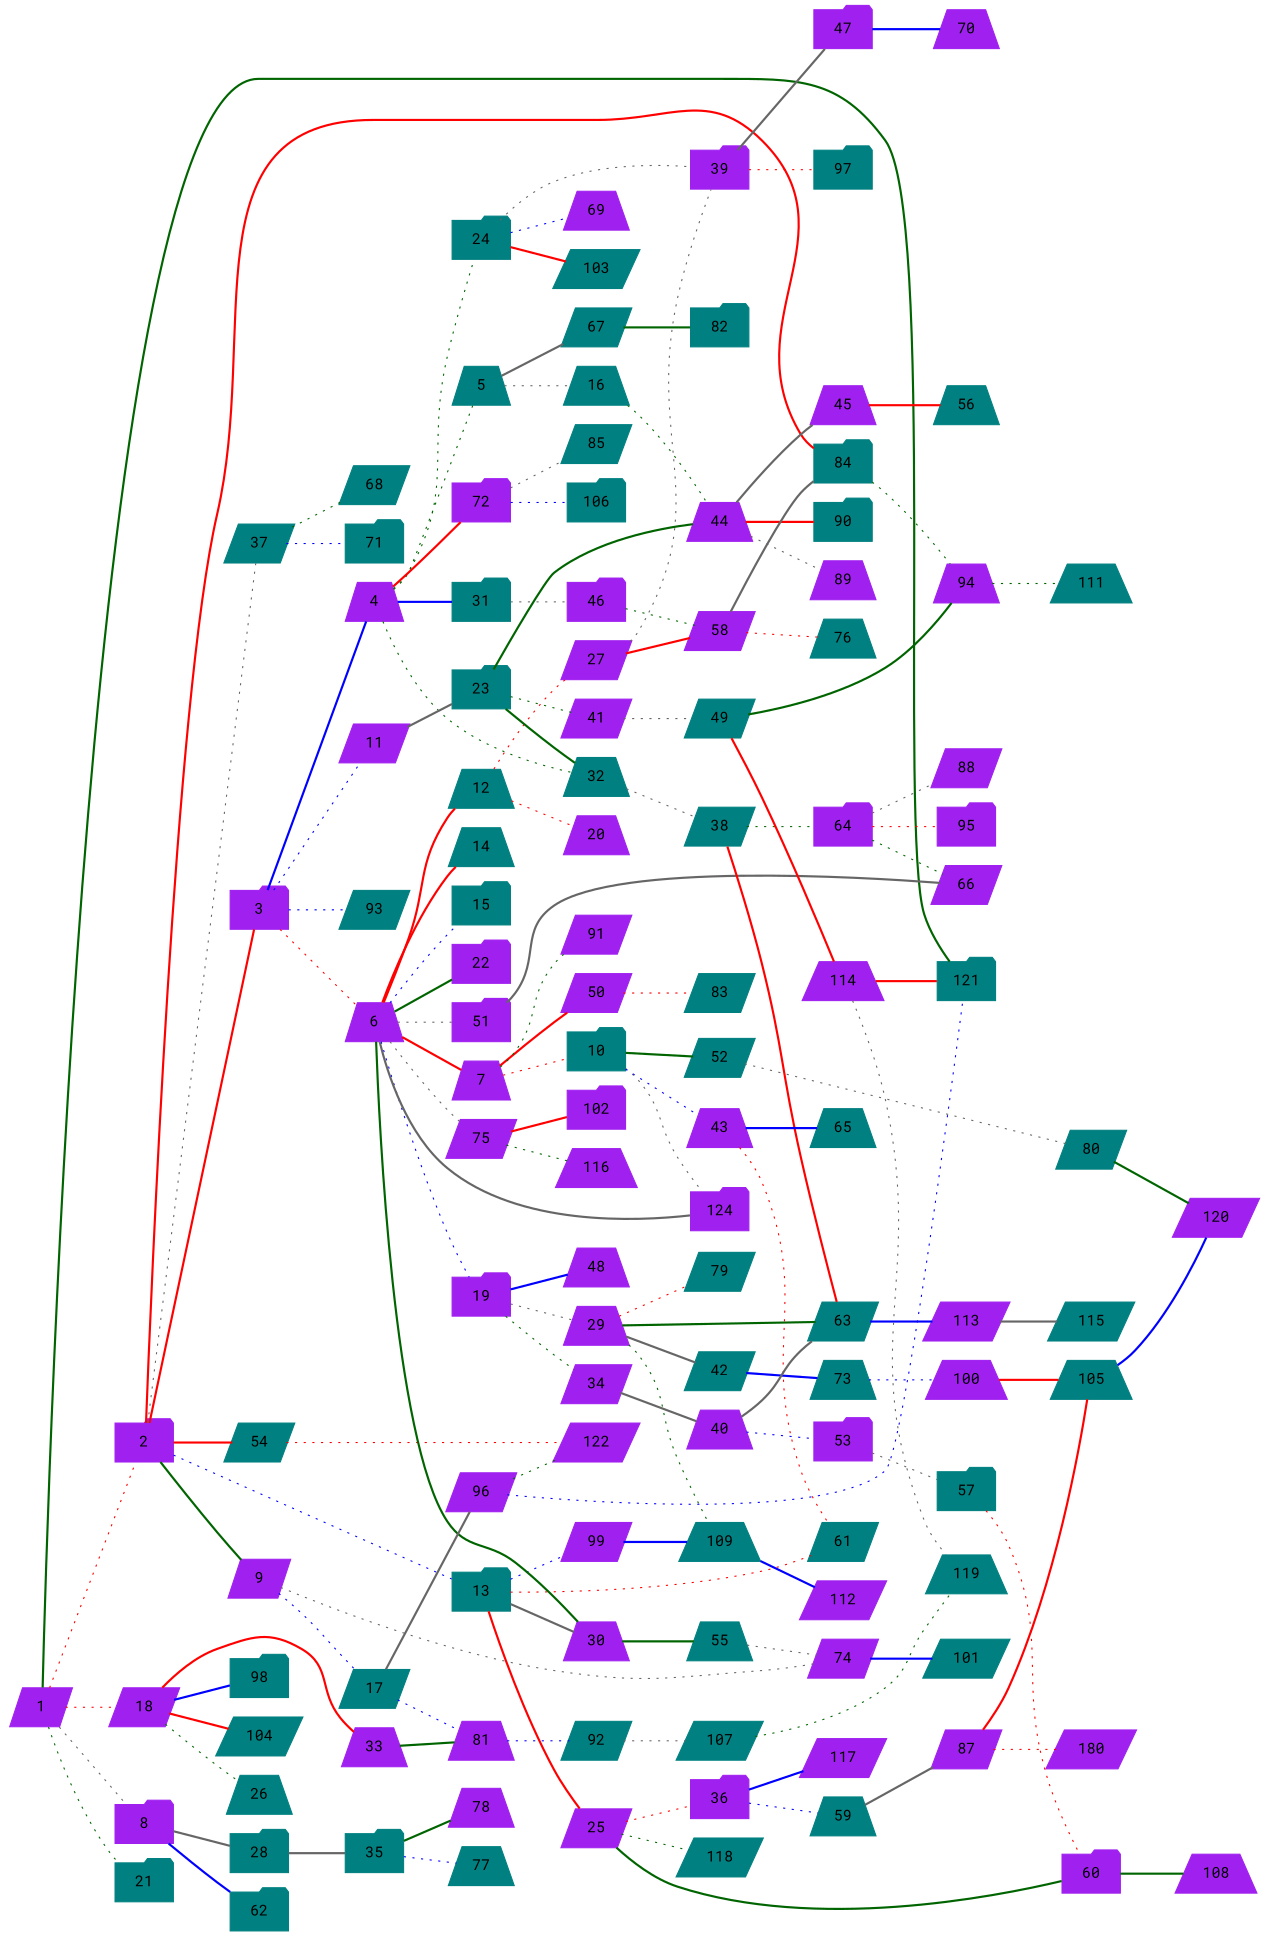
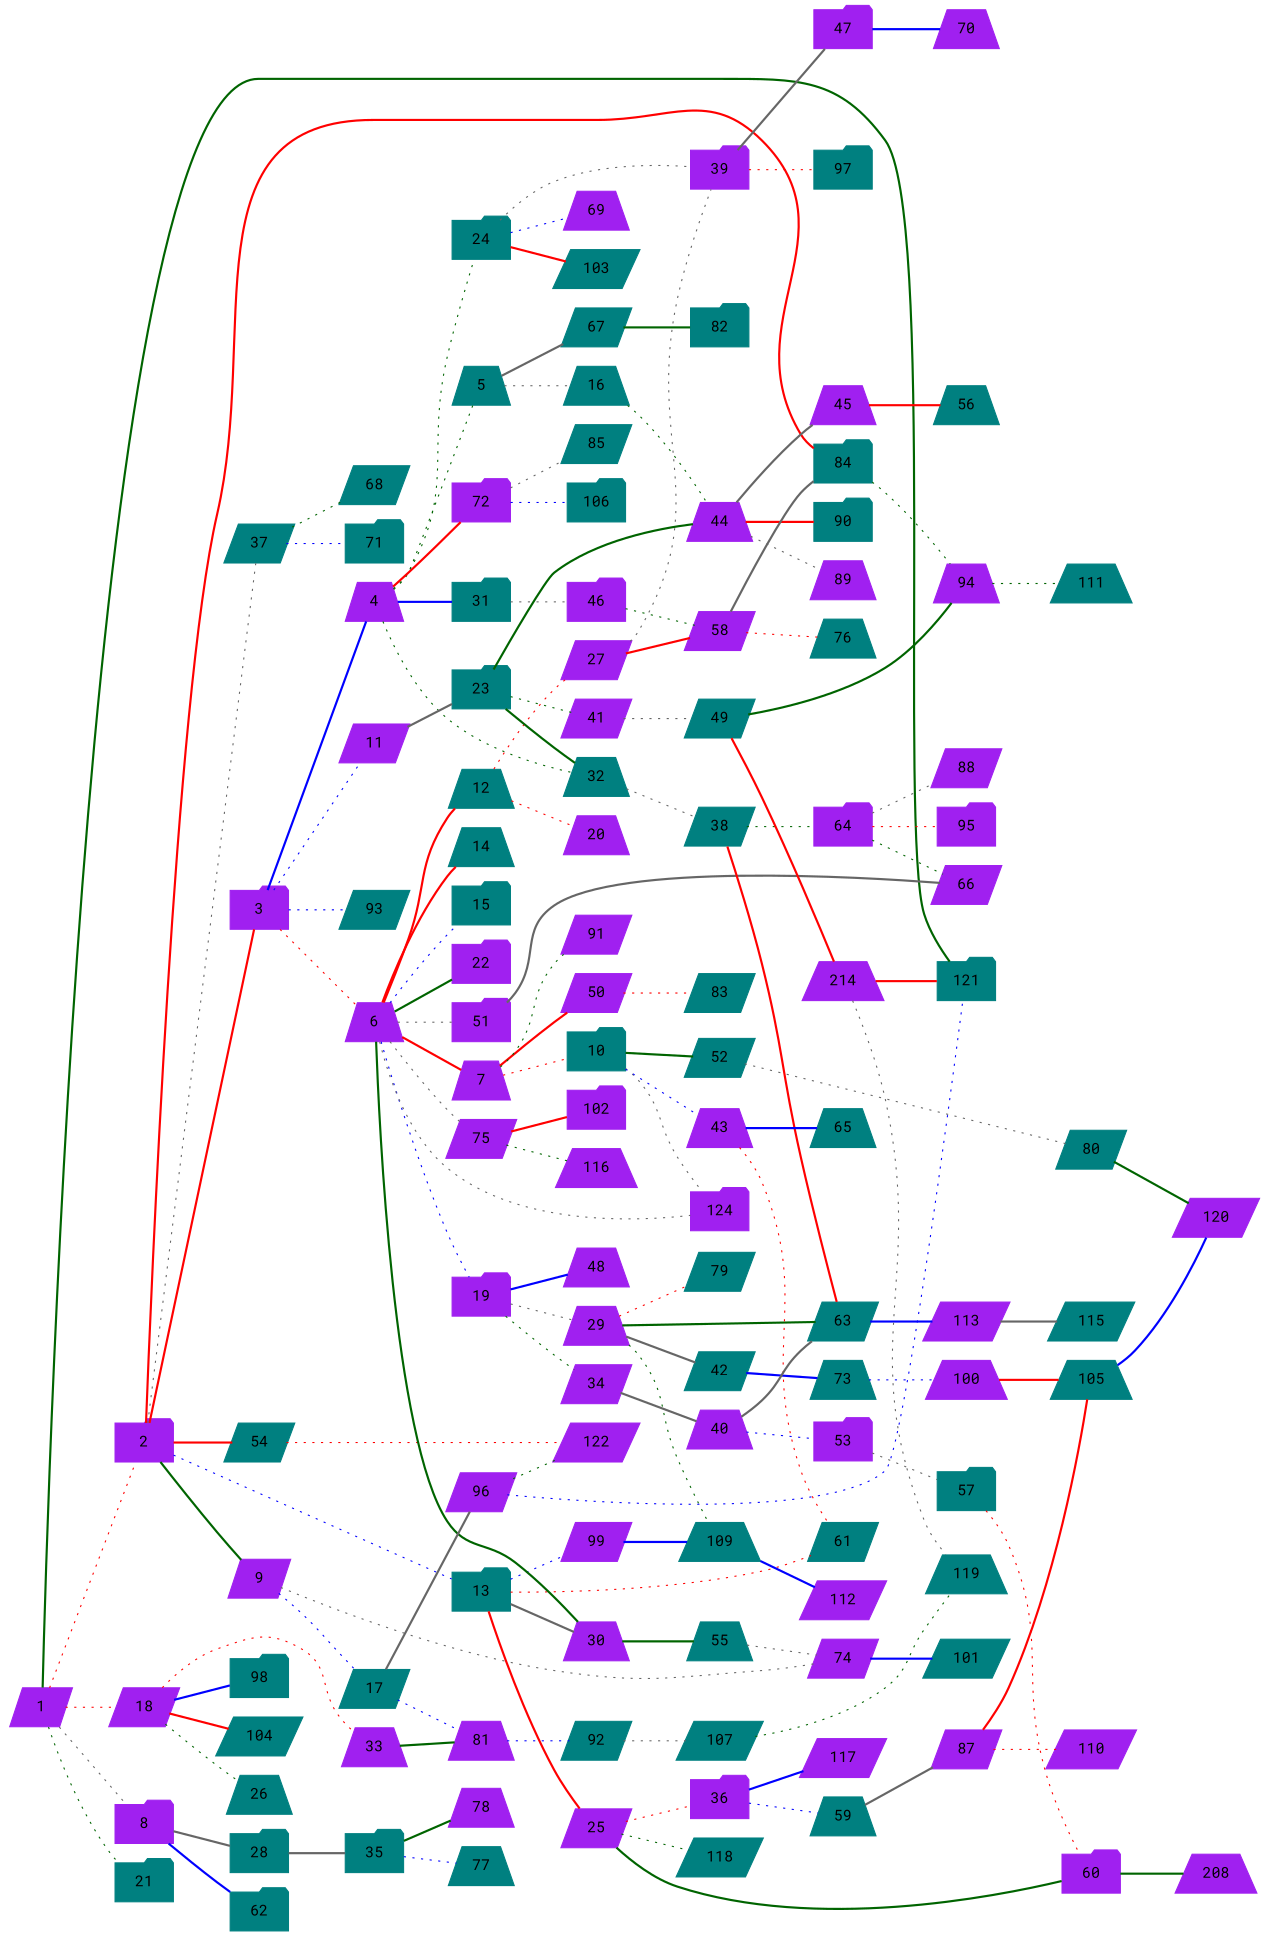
(843, 981) -> (843, 981)
(494, 1195) -> (494, 1195)
(276, 1638) -> (276, 1638)
(1091, 1749) -> (1091, 1749)
(1216, 1874) -> (1216, 1874)
